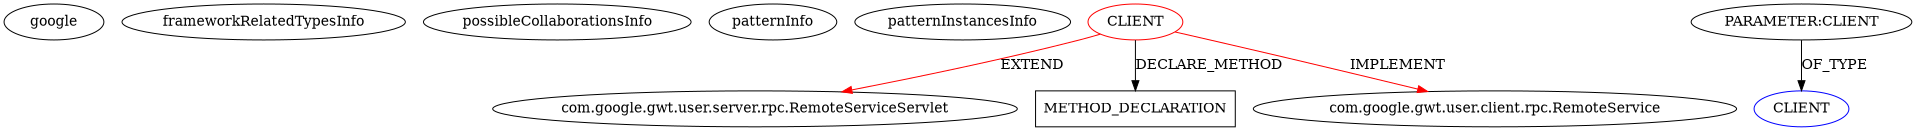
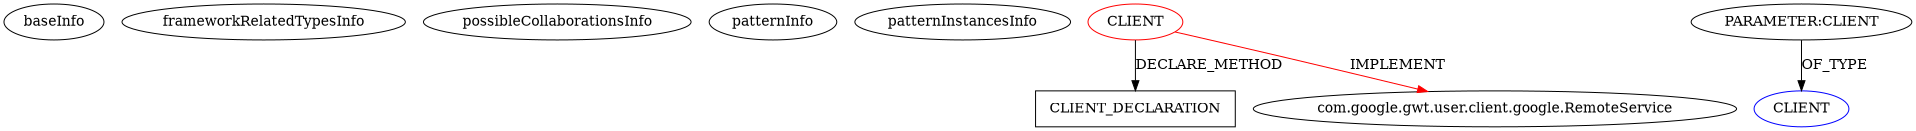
(54, 22) -> (54, 22)
(755, 109) -> none
(1135, 109) -> (1135, 109)
(1495, 109) -> (1495, 109)
